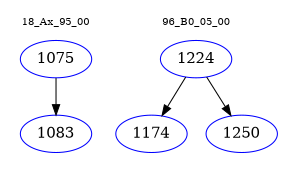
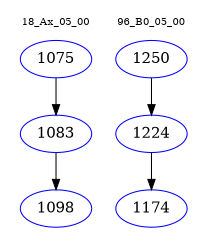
(56, 22) -> (56, 22)
(216, 92) -> (151, 91)
none -> (56, 209)
